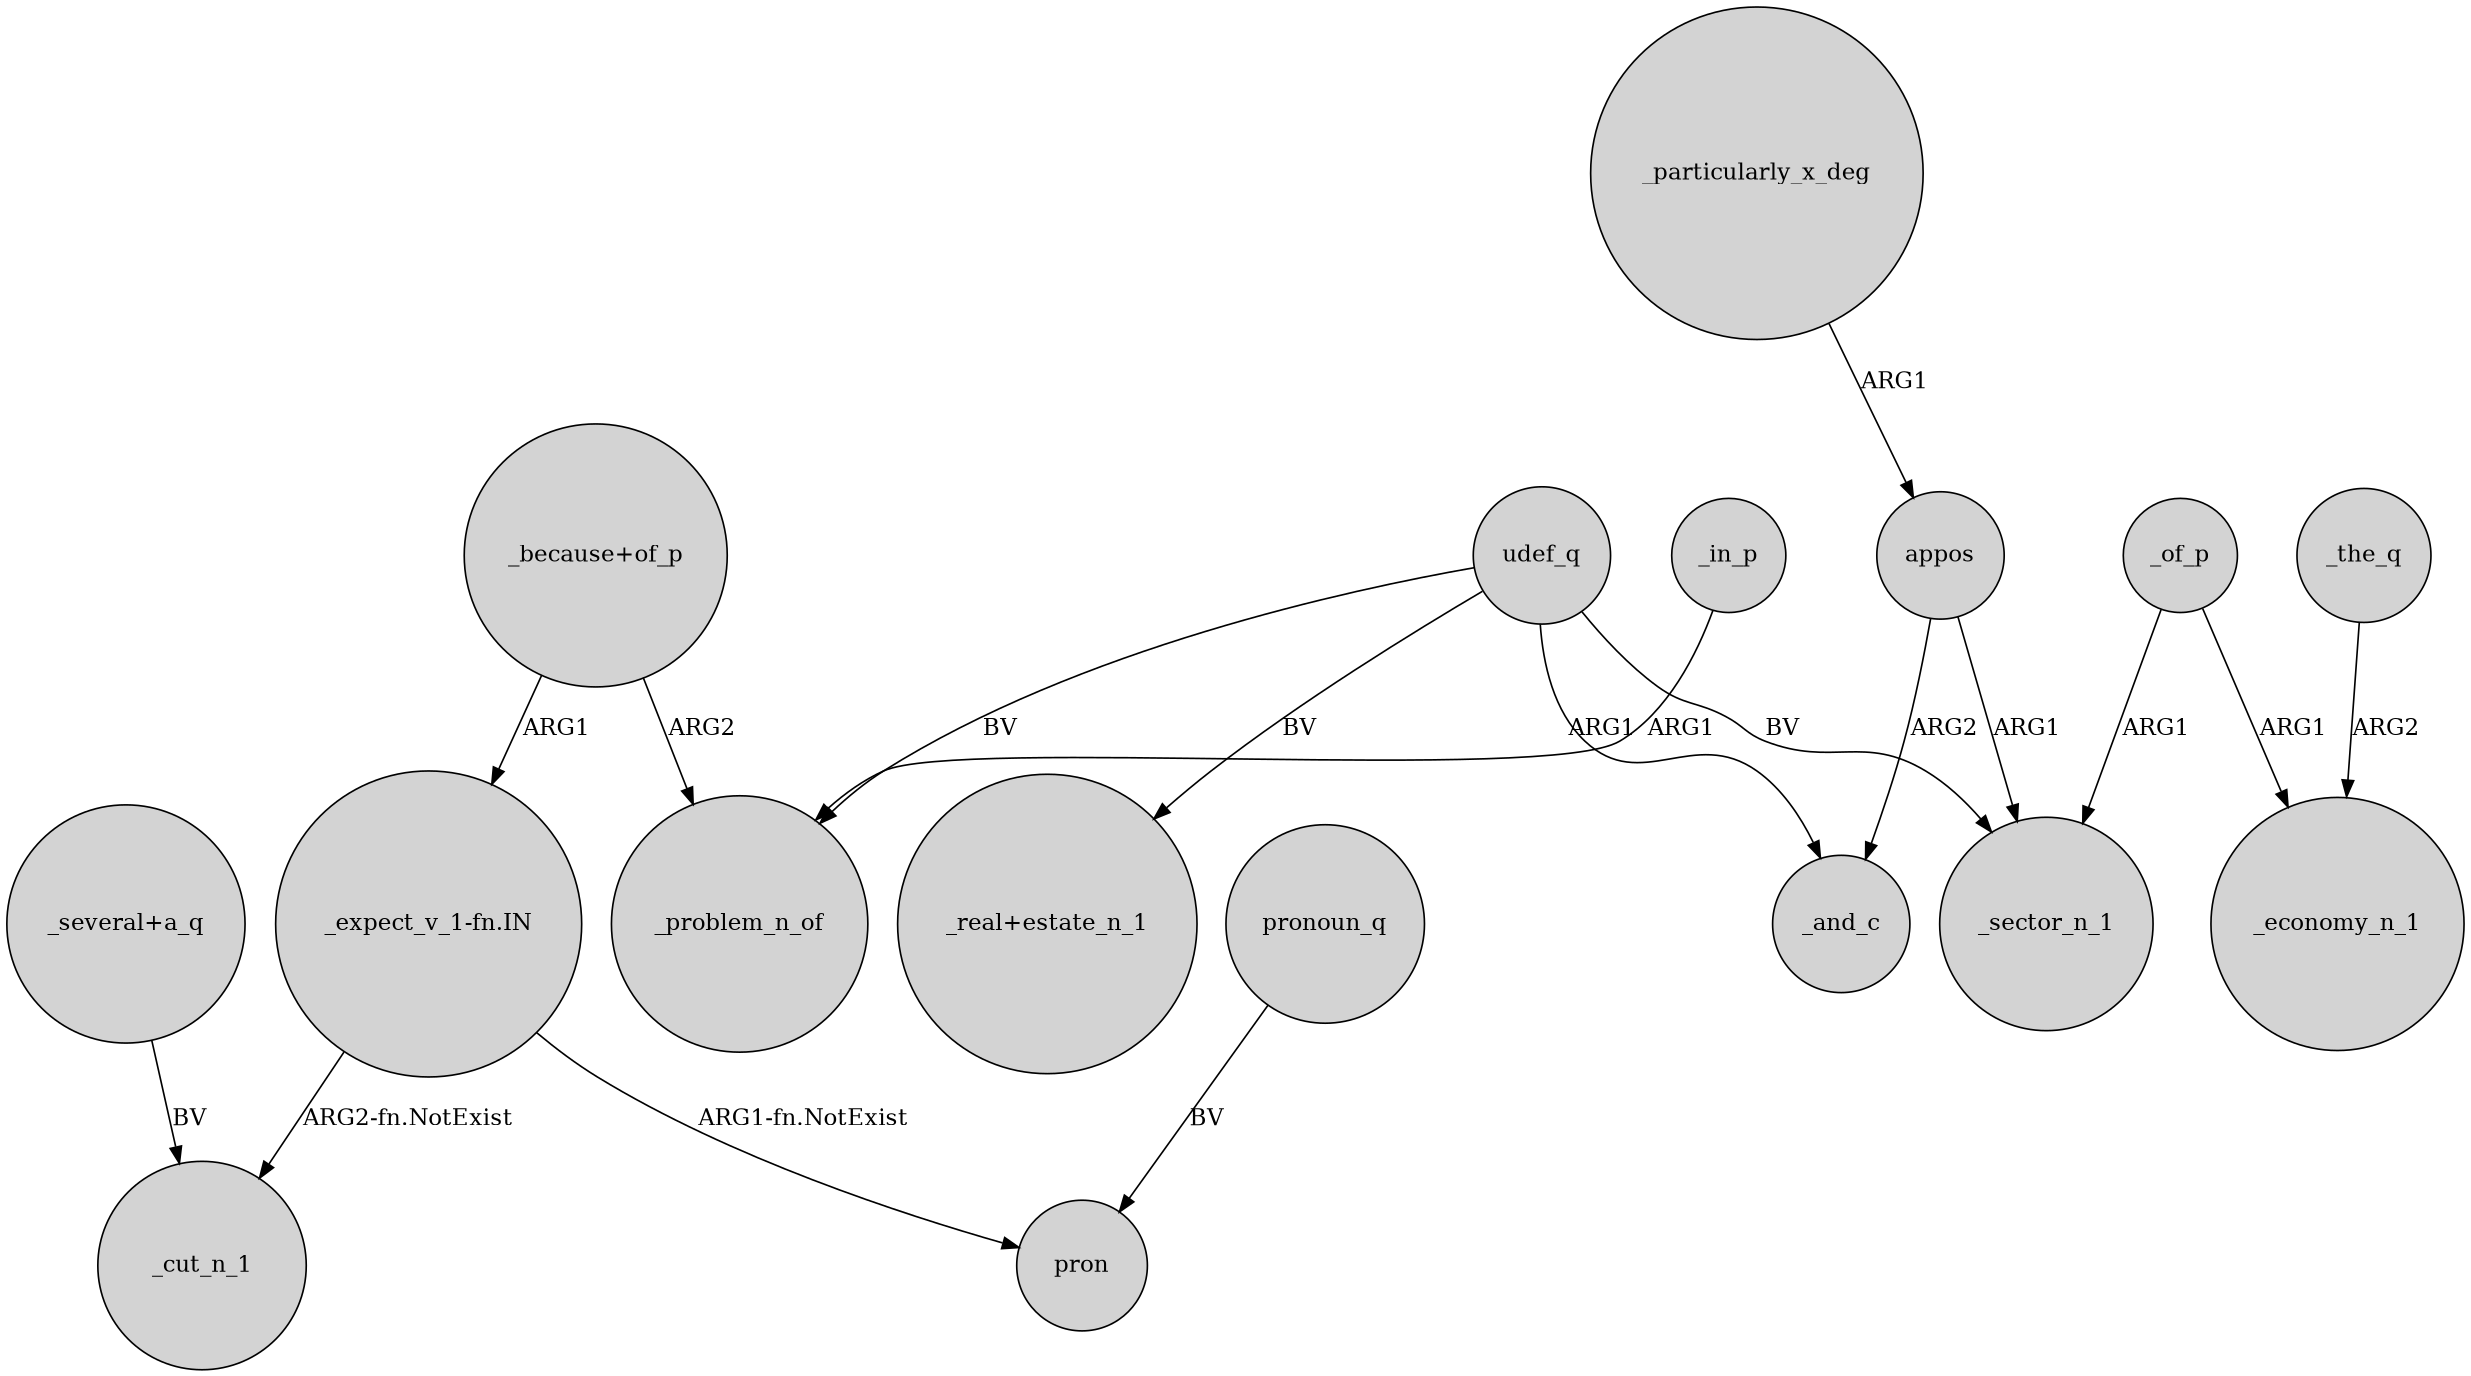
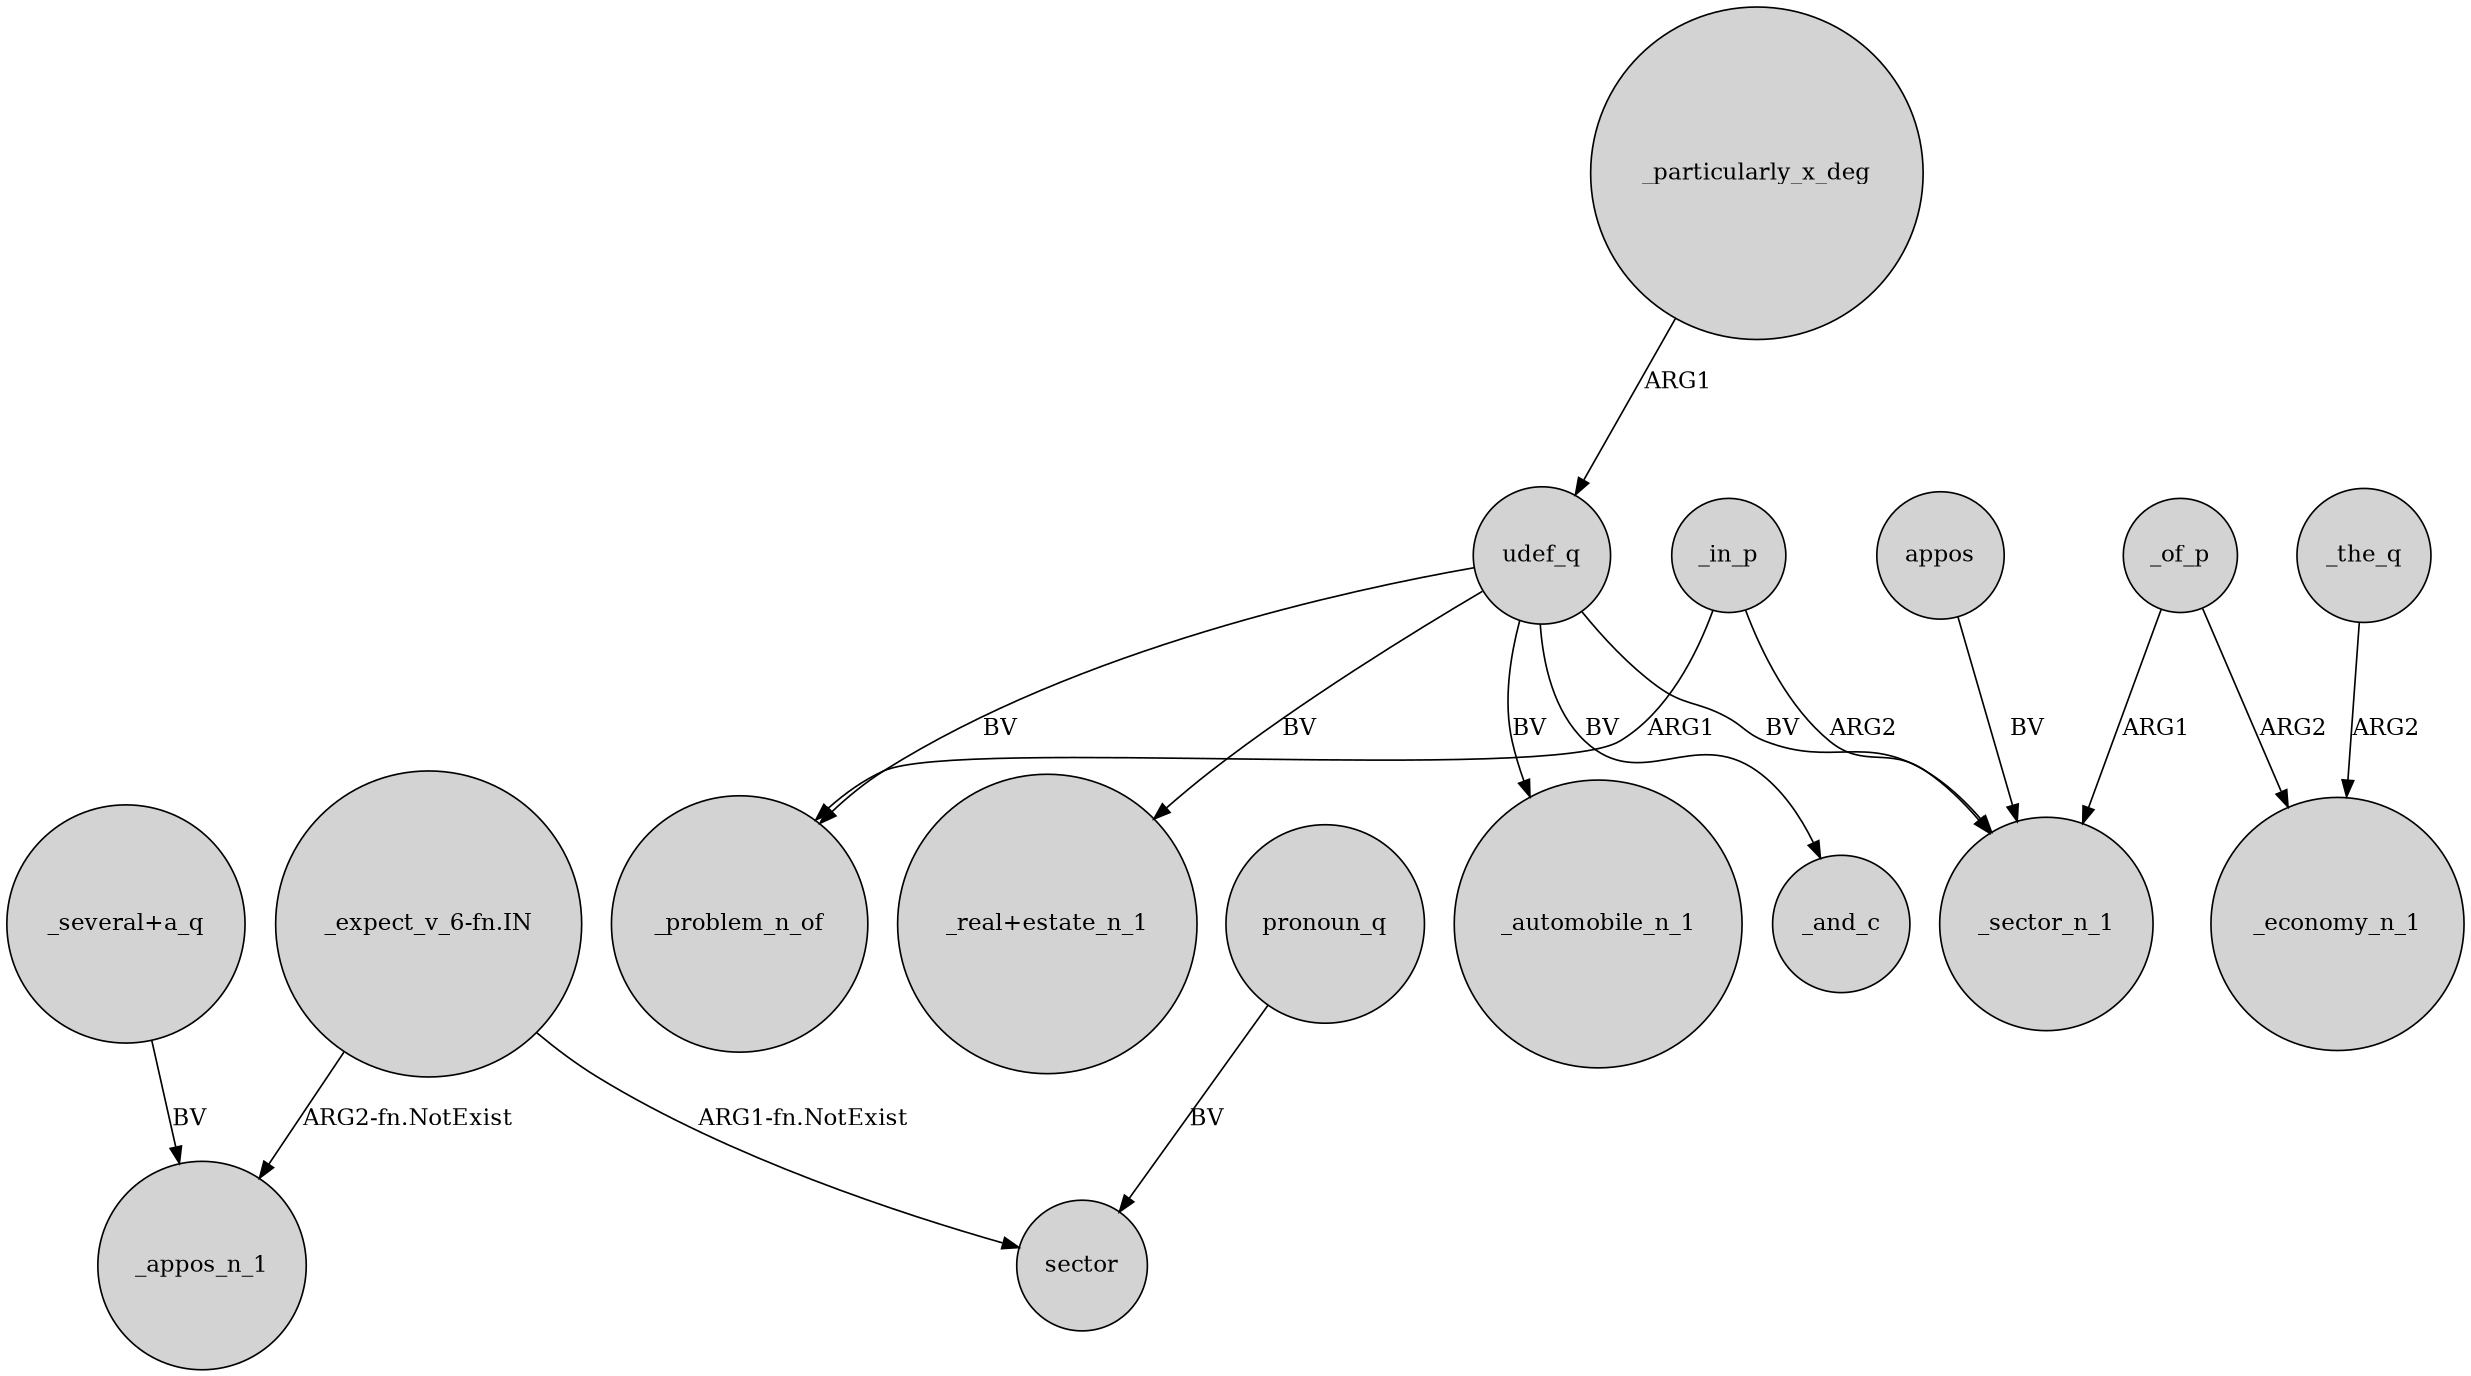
(1868, 403) -> (1630, 399)
(596, 555) -> none
(1602, 729) -> (1602, 729)
(2027, 729) -> (2027, 729)
(2294, 729) -> (2294, 729)
(1906, 732) -> none
none -> (1830, 742)
(429, 924) -> (429, 924)
none -> (1598, 924)
(202, 1266) -> (202, 1266)
(1082, 1266) -> (1082, 1266)
